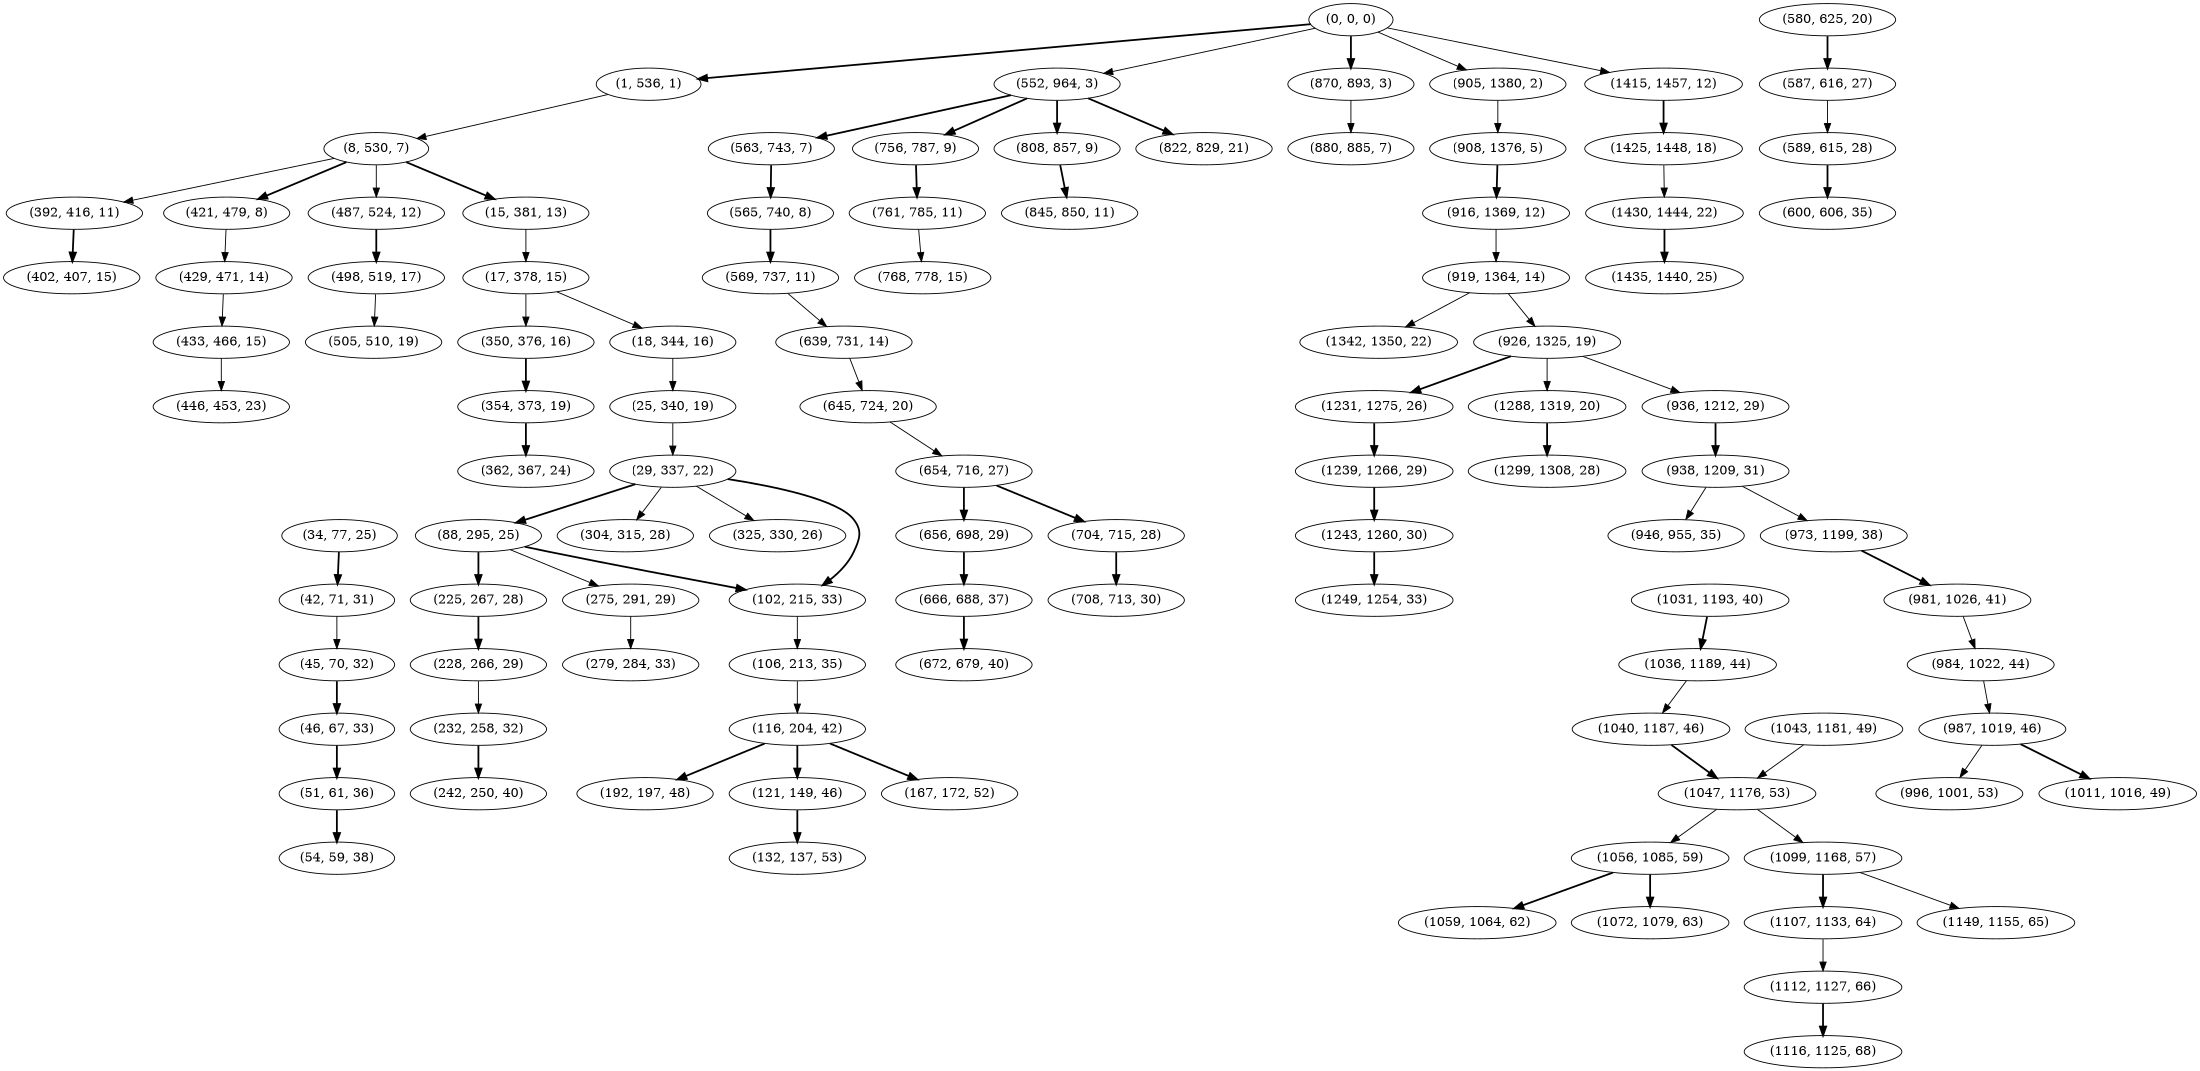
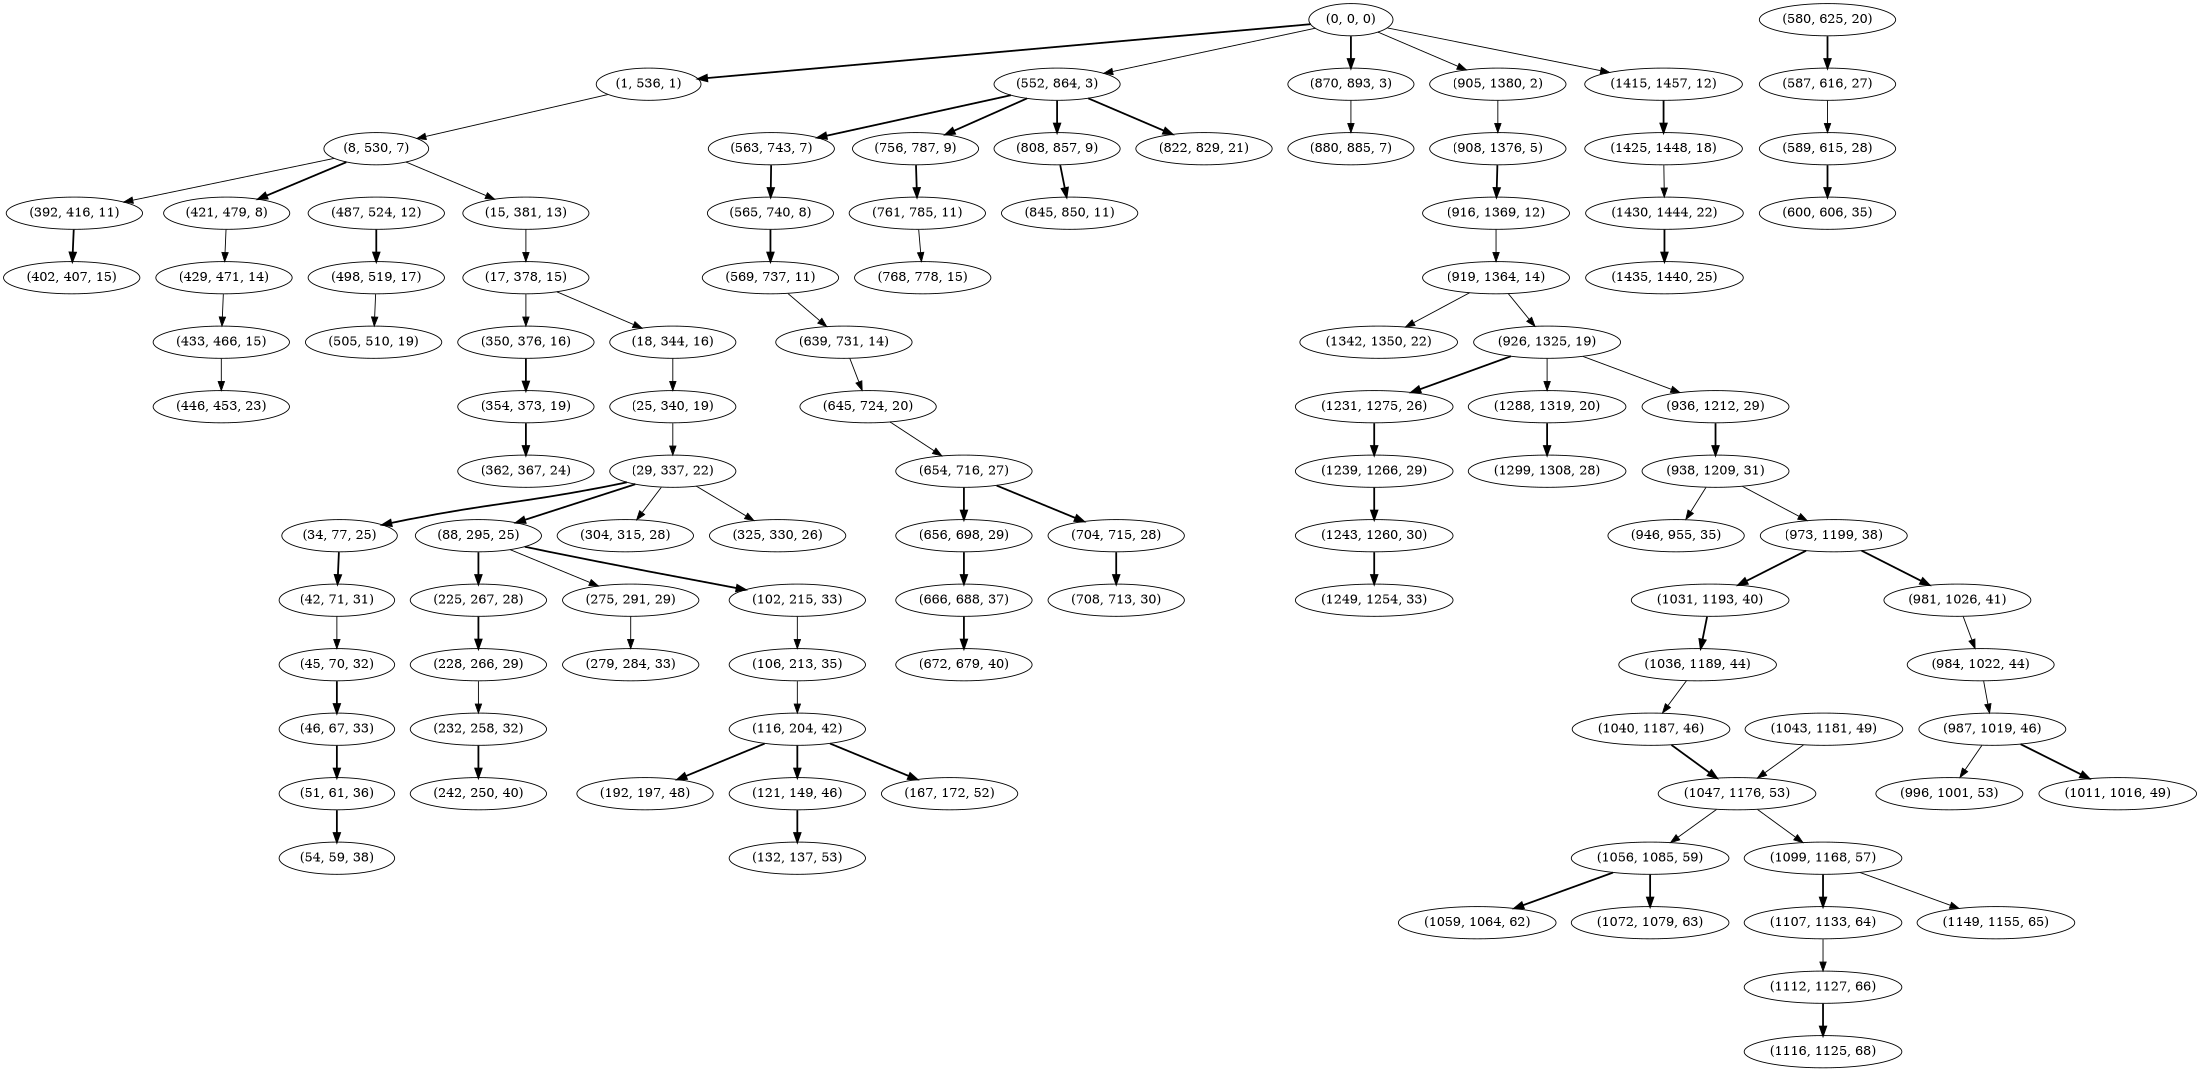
(1057, 84) -> (1057, 84)
(376, 177) -> none
(446, 179) -> (446, 179)
(828, 503) -> (509, 503)
none -> (1776, 566)
